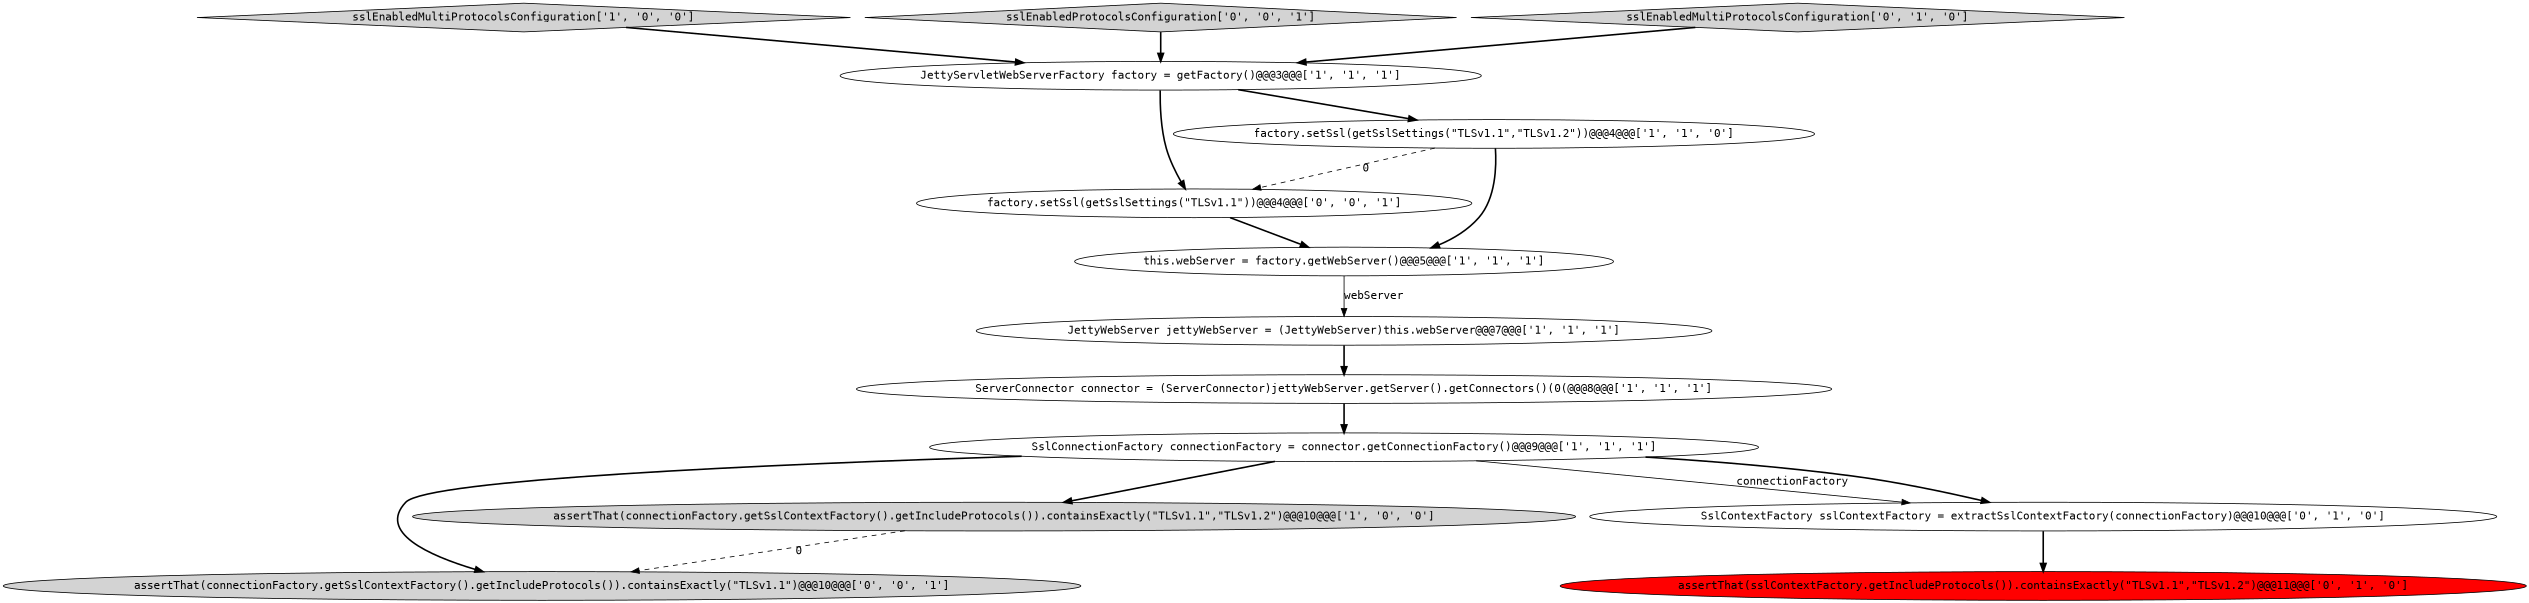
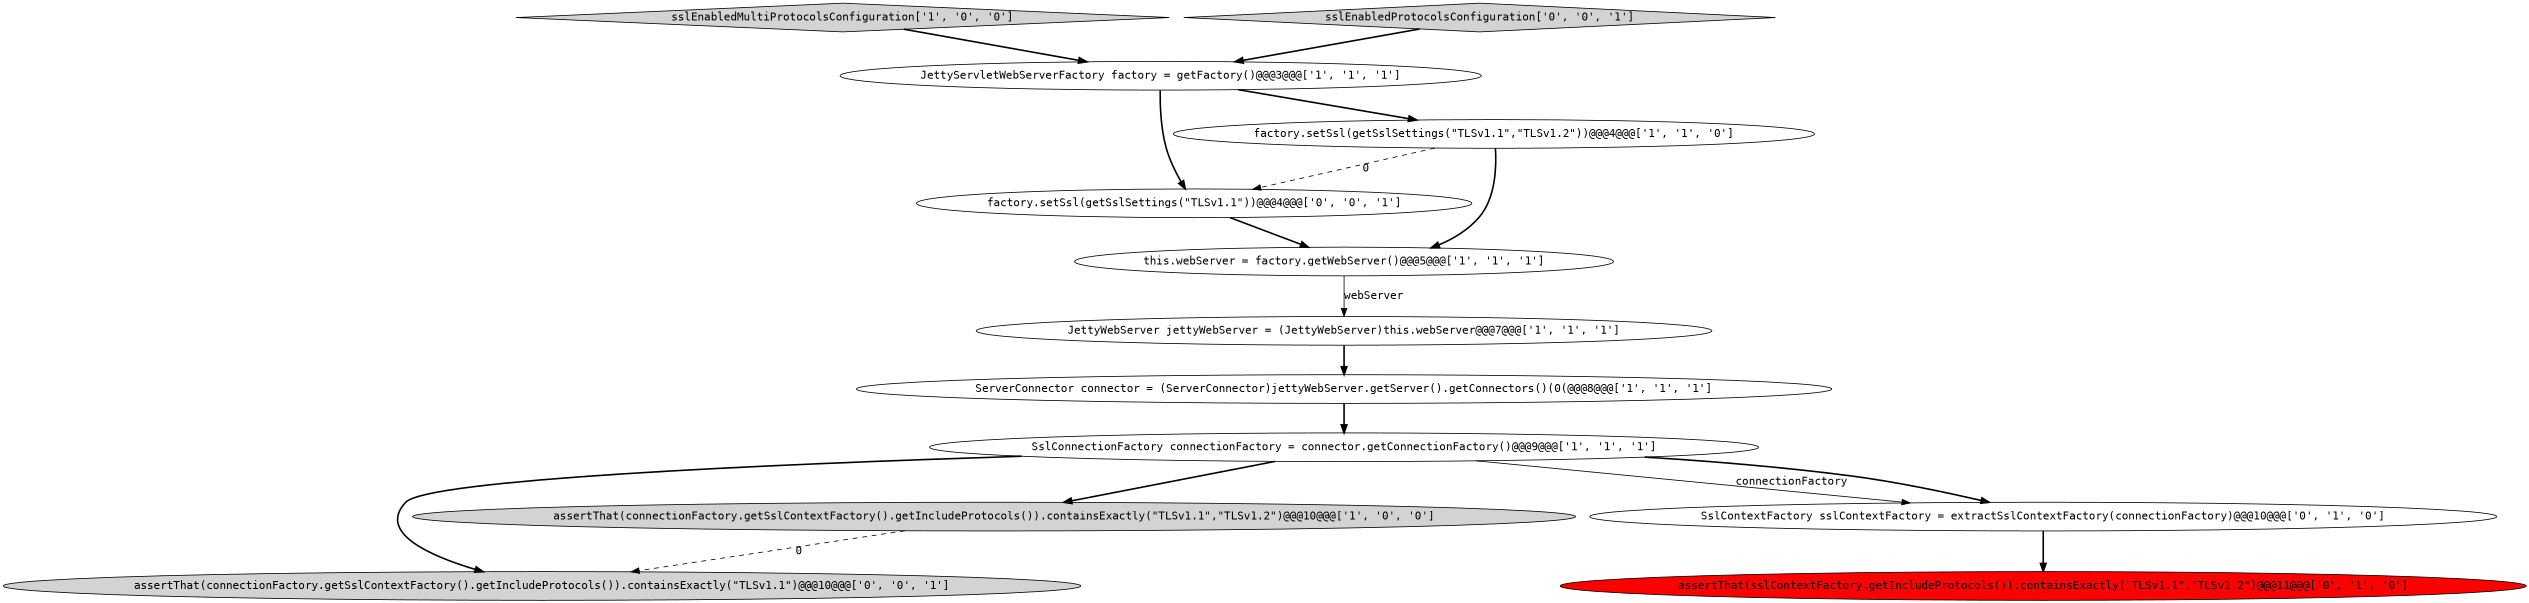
(1798, 18) -> none
